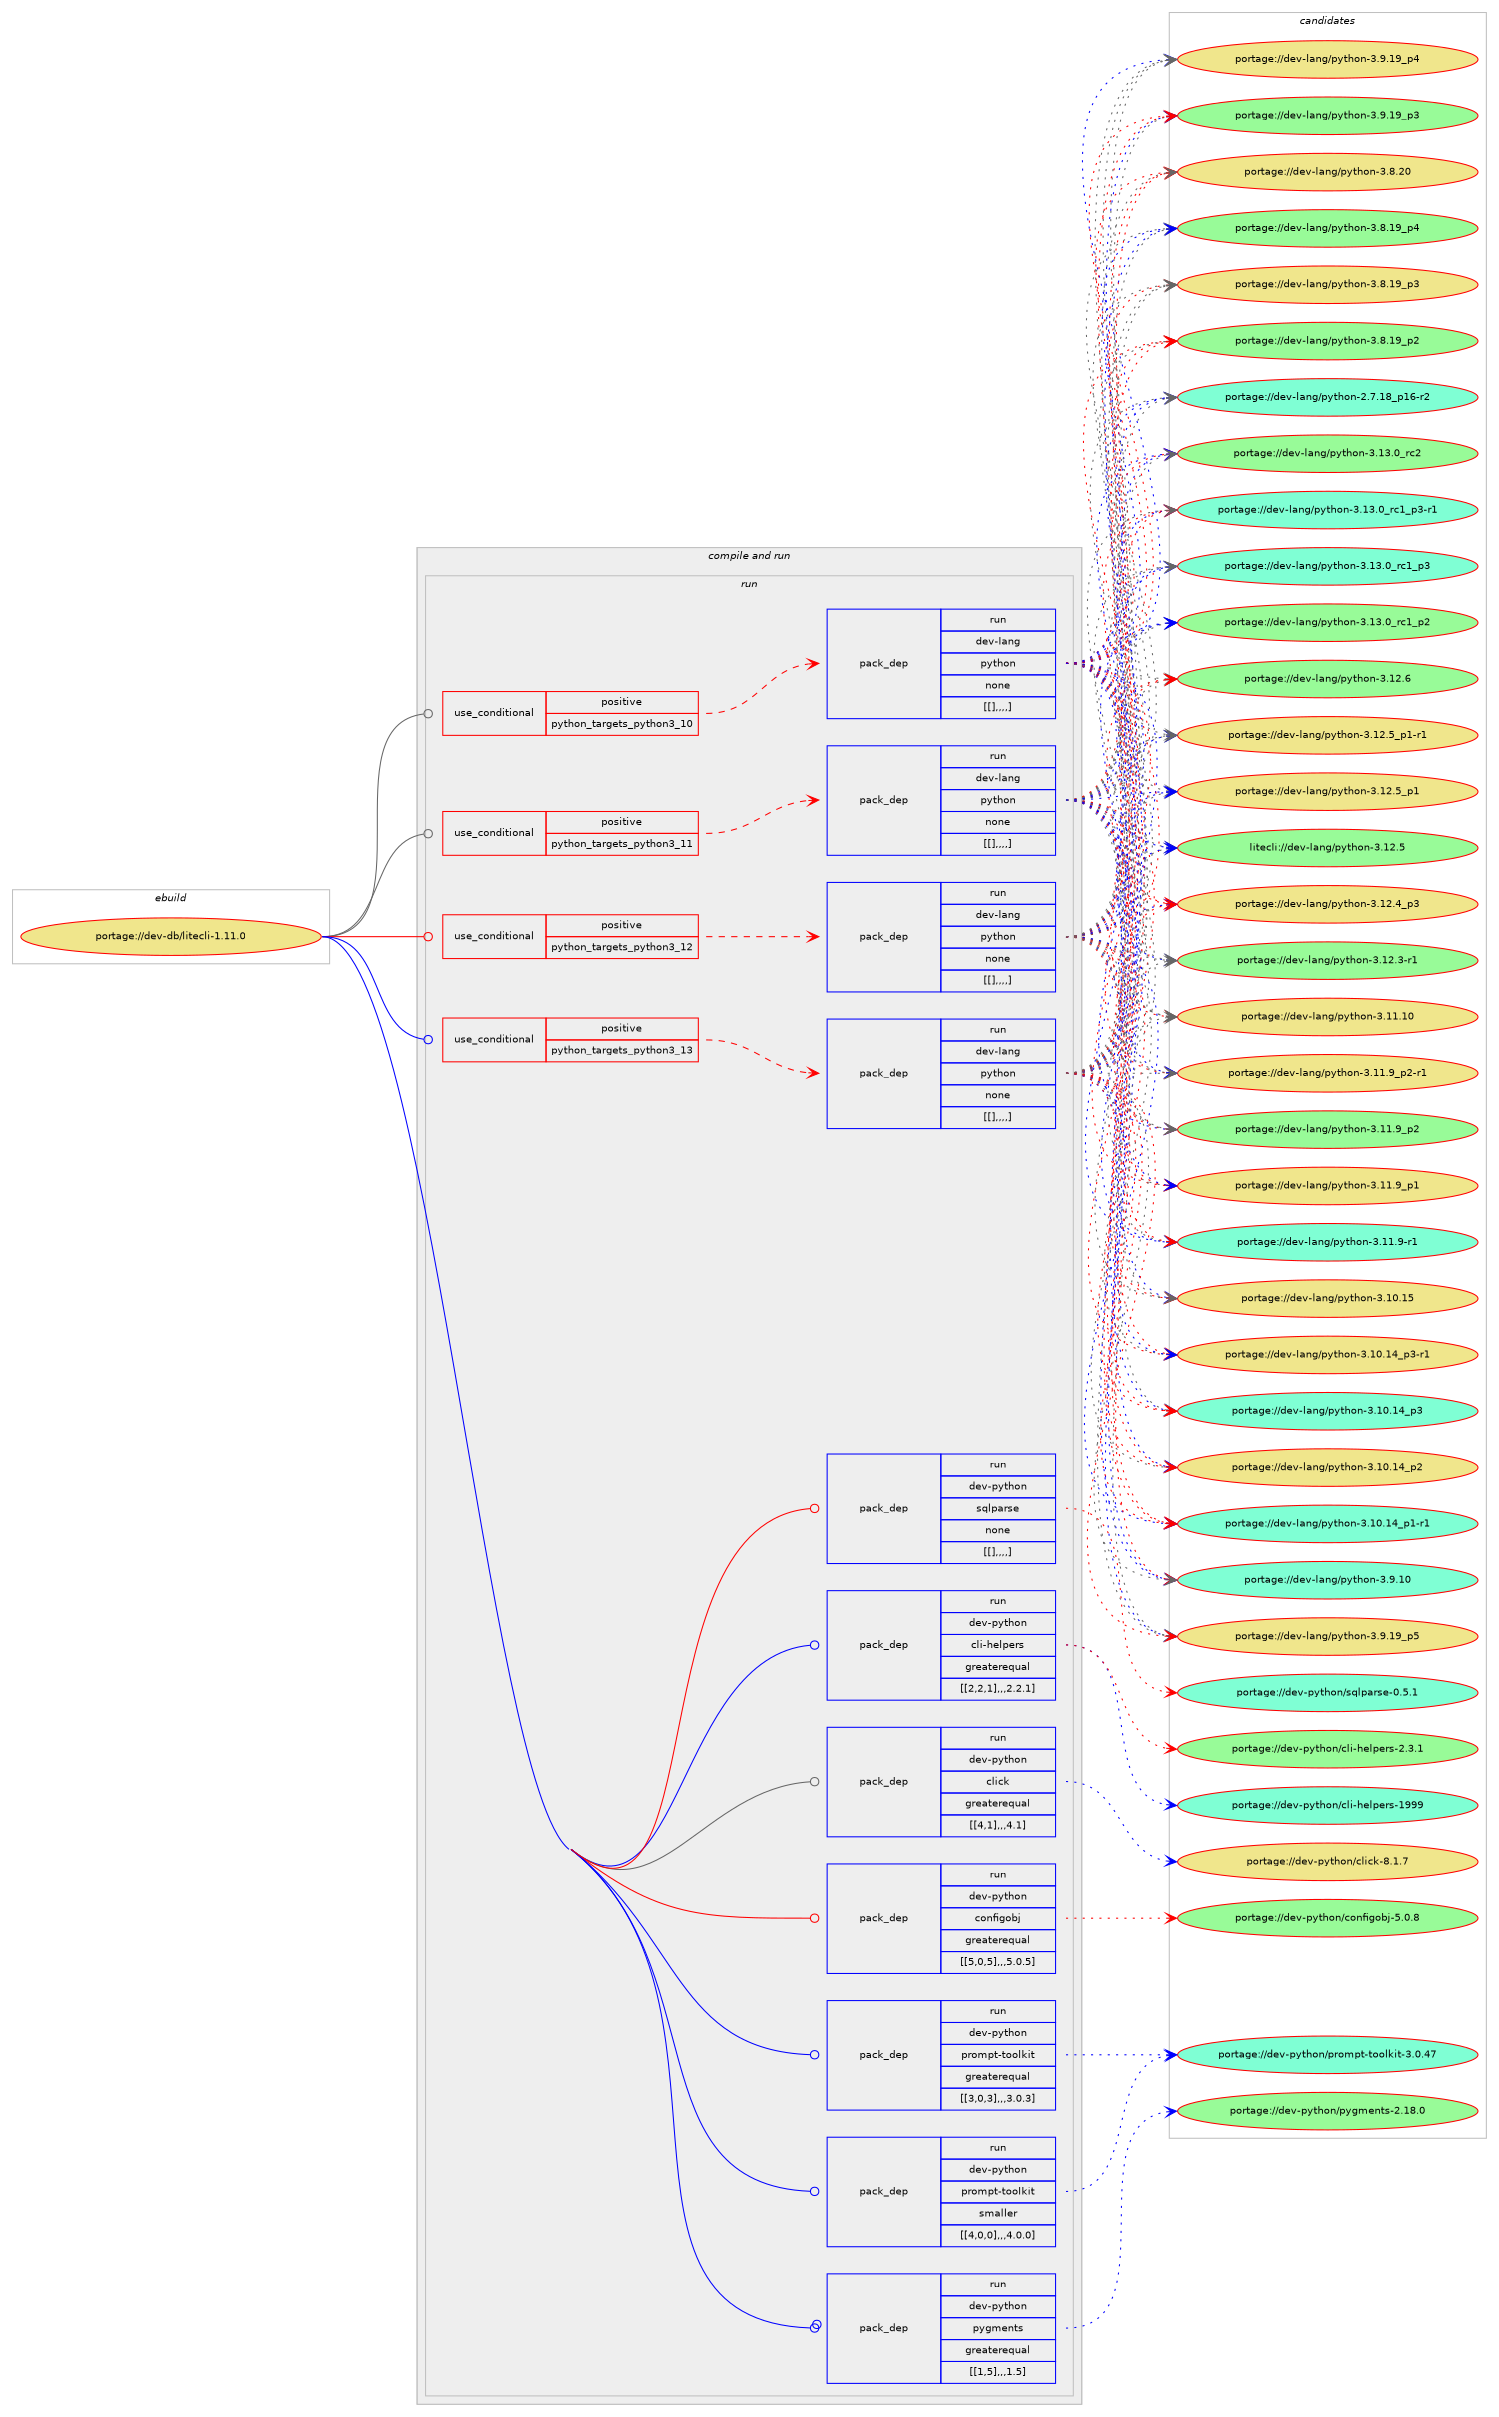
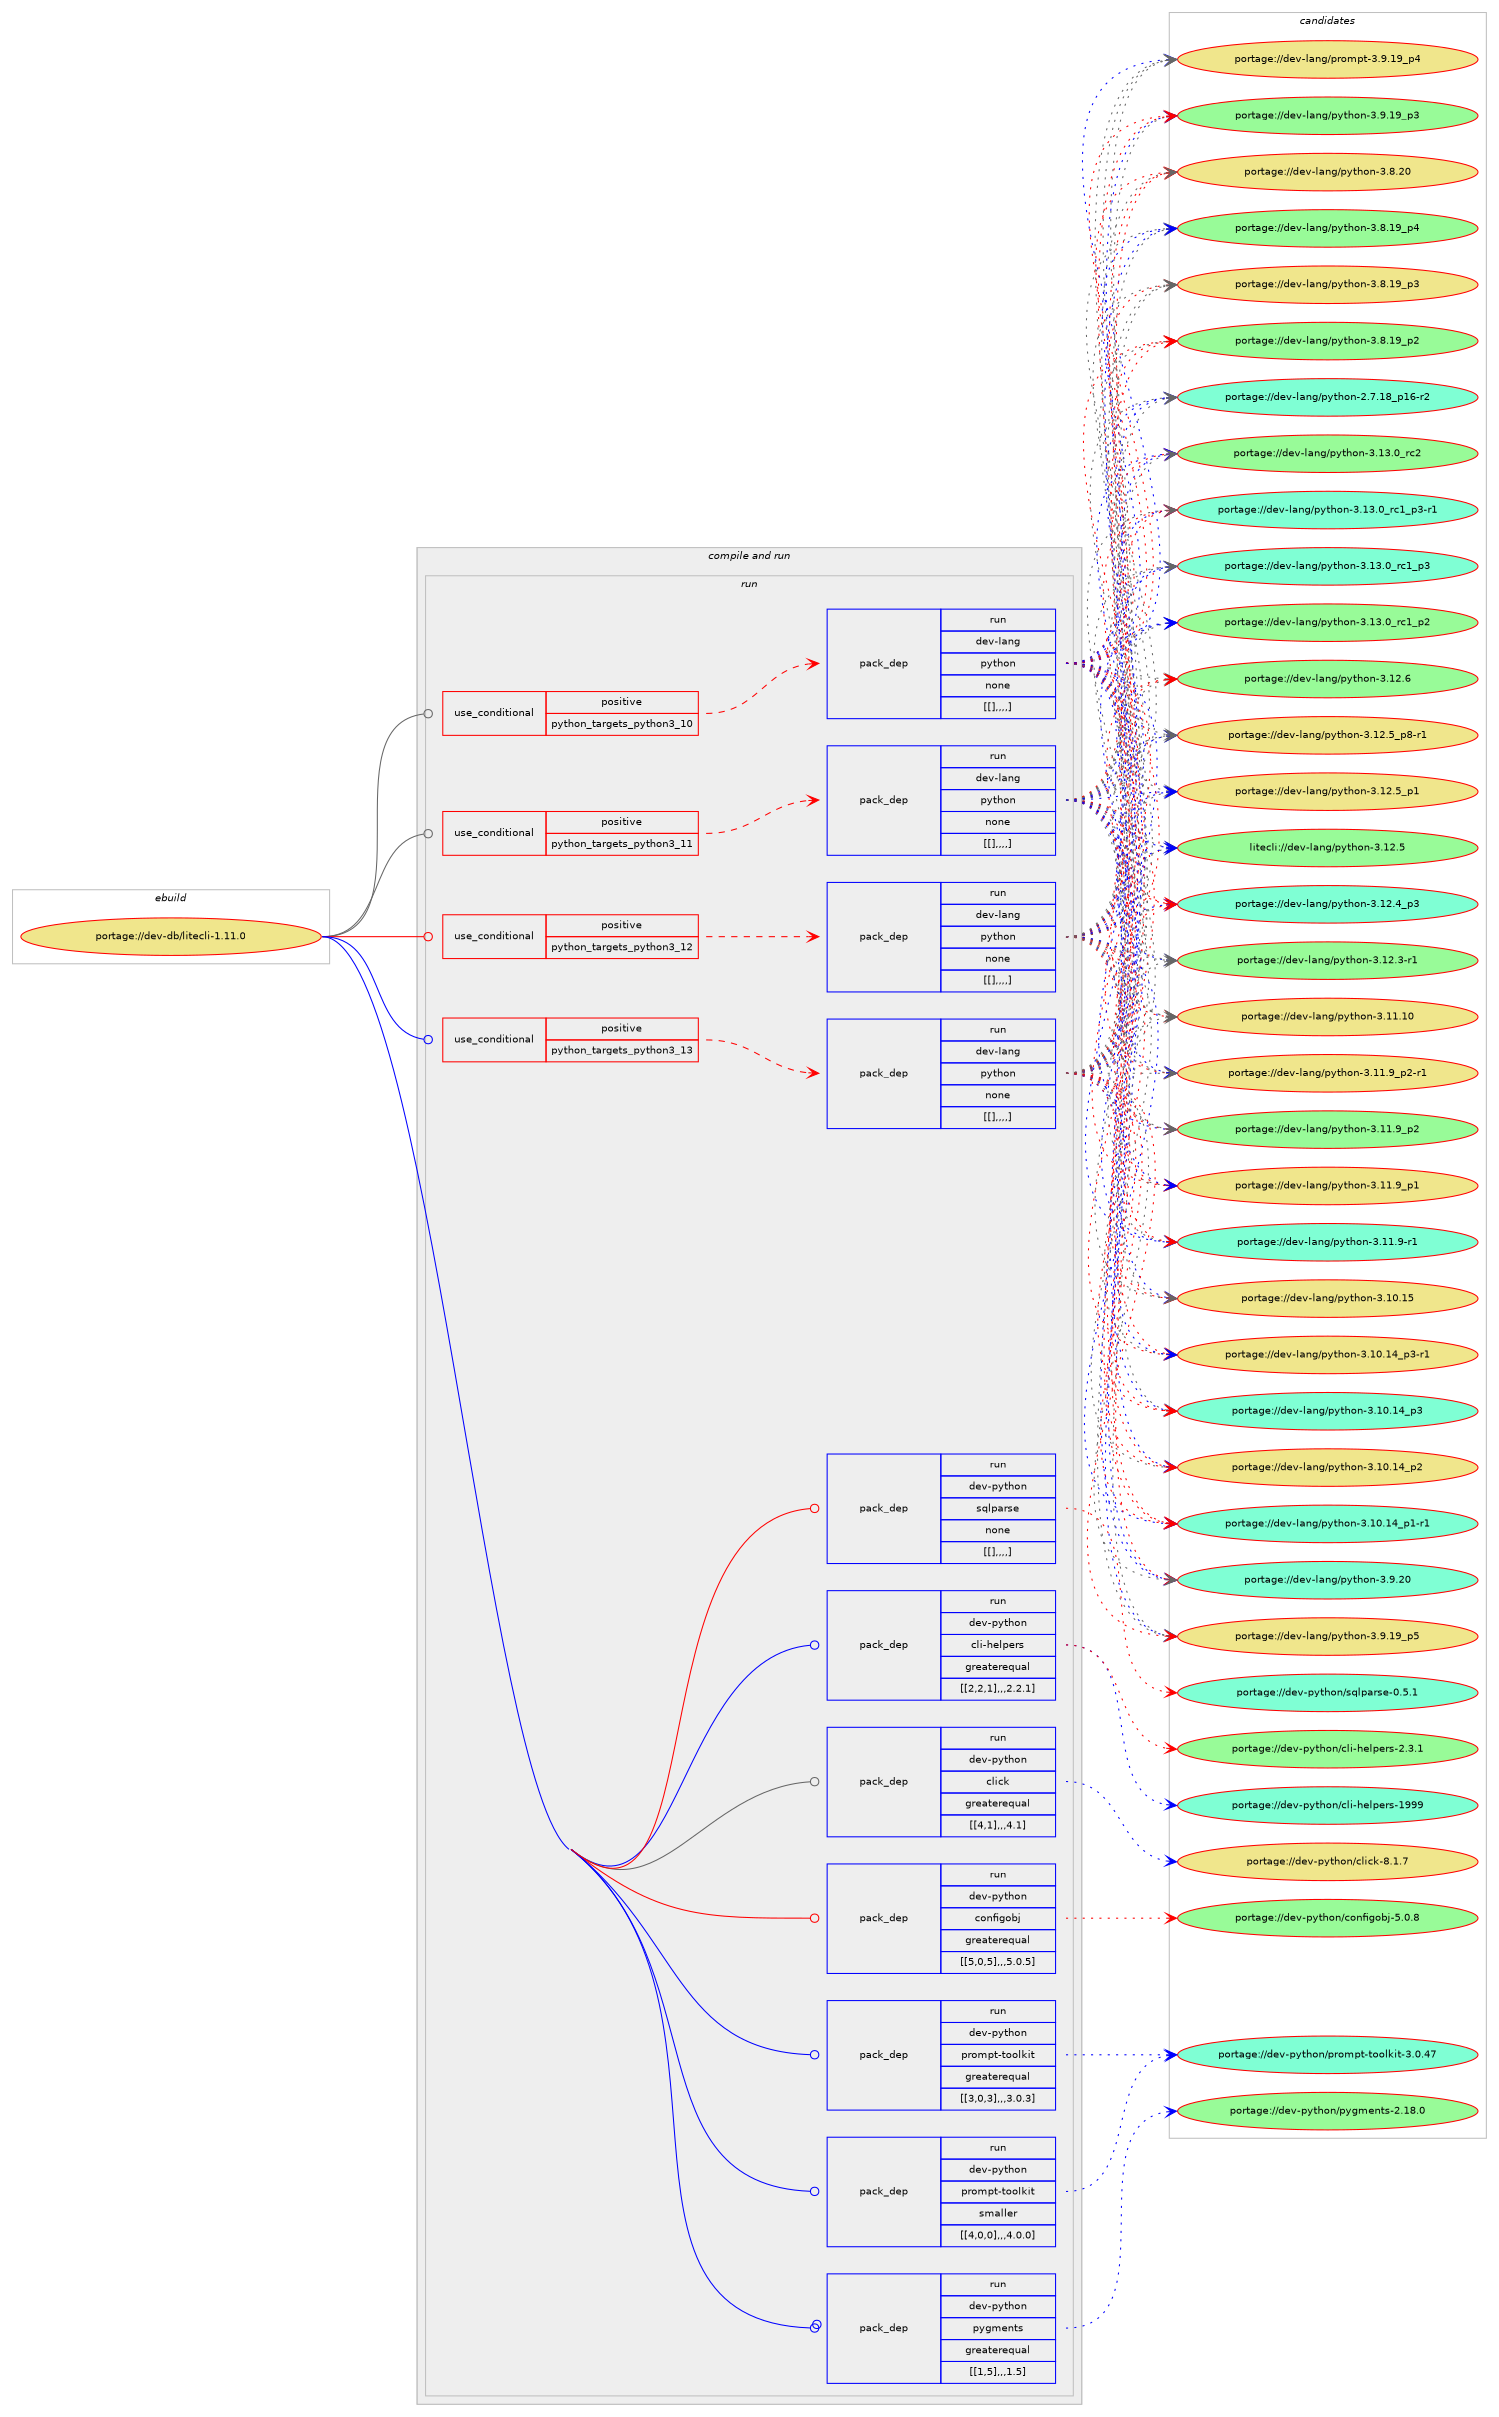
(1328, 59) -> (1328, 59)
(1328, 735) -> (1328, 735)
(1328, 904) -> (1328, 904)
(1328, 1580) -> (1328, 1580)
